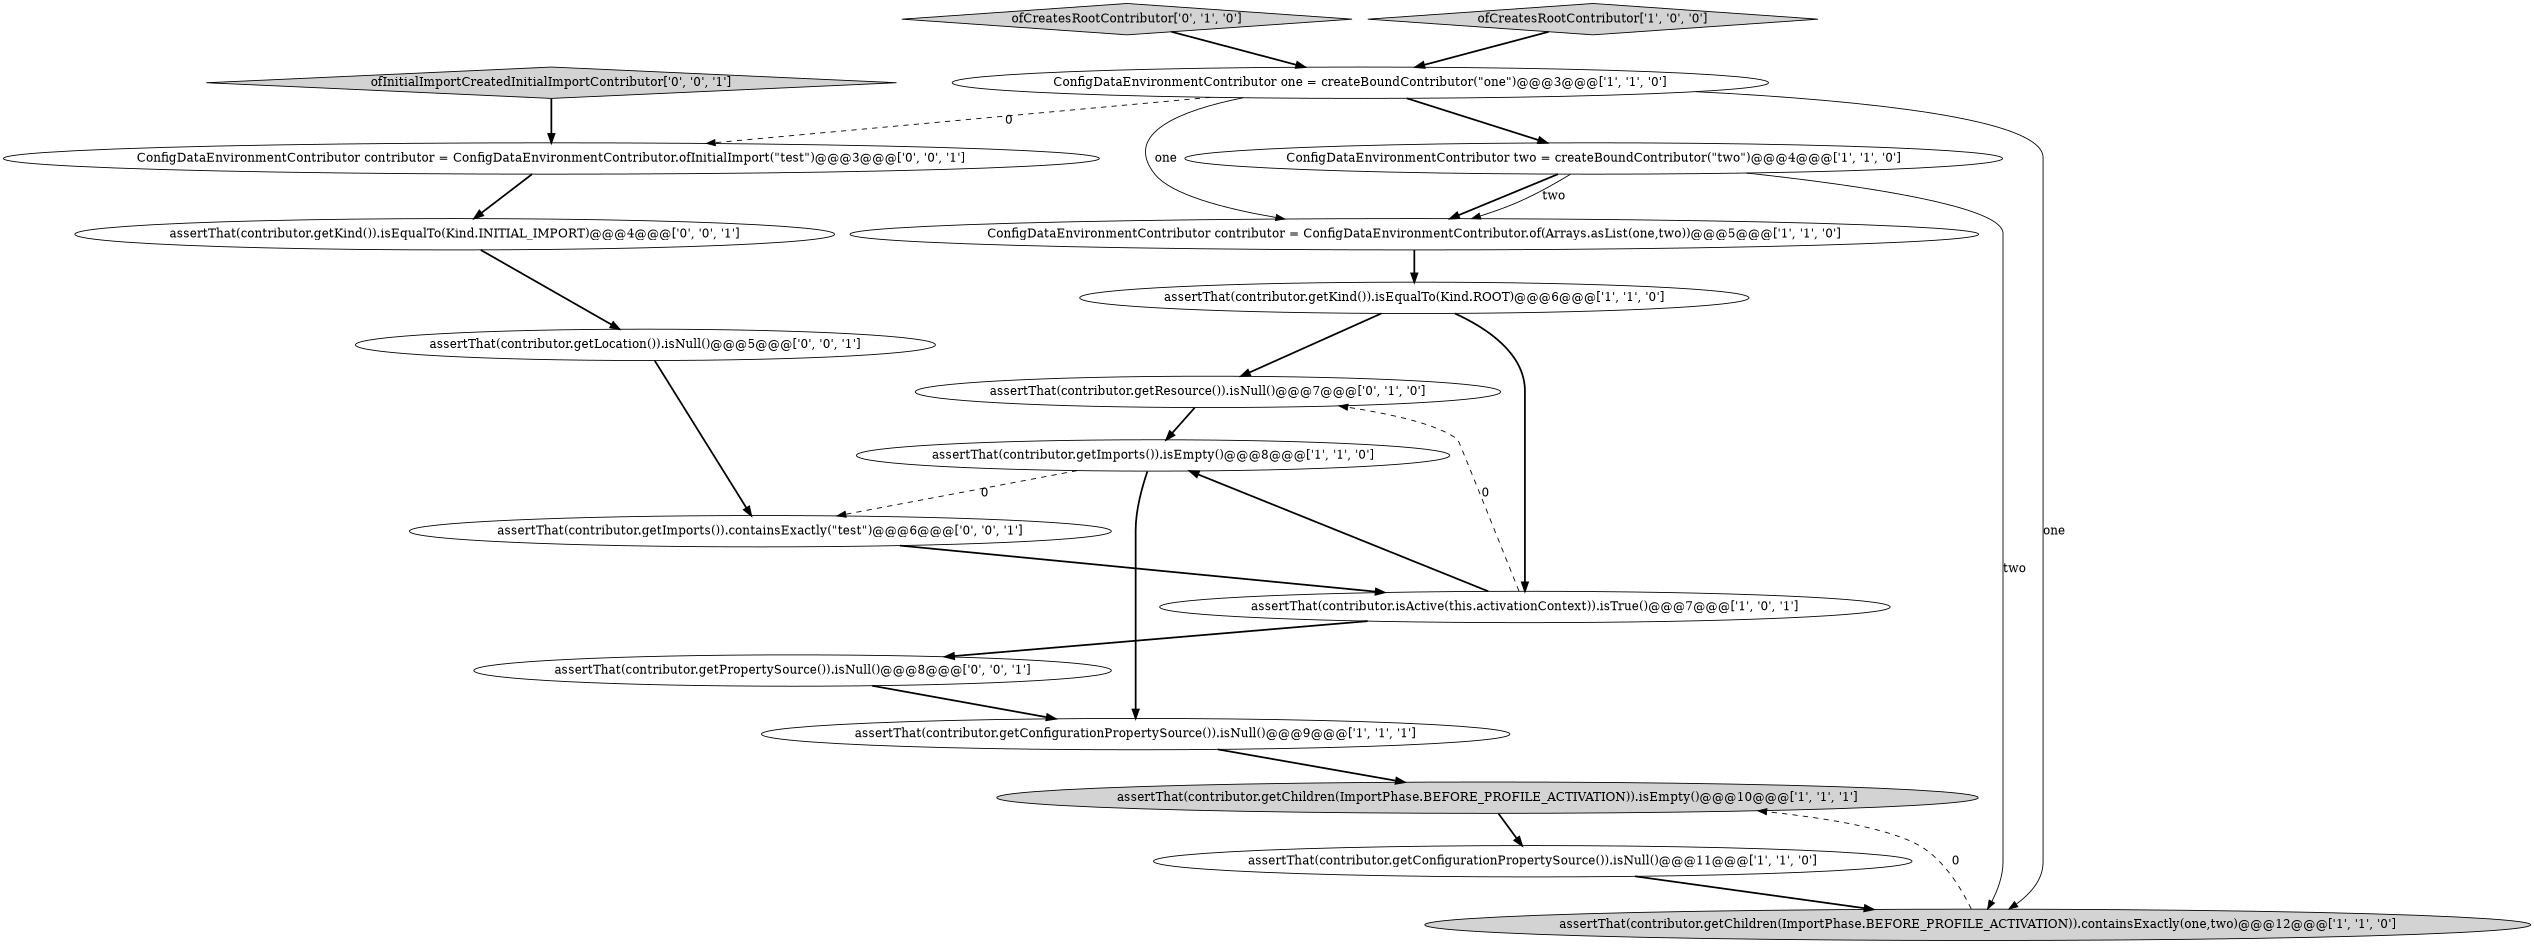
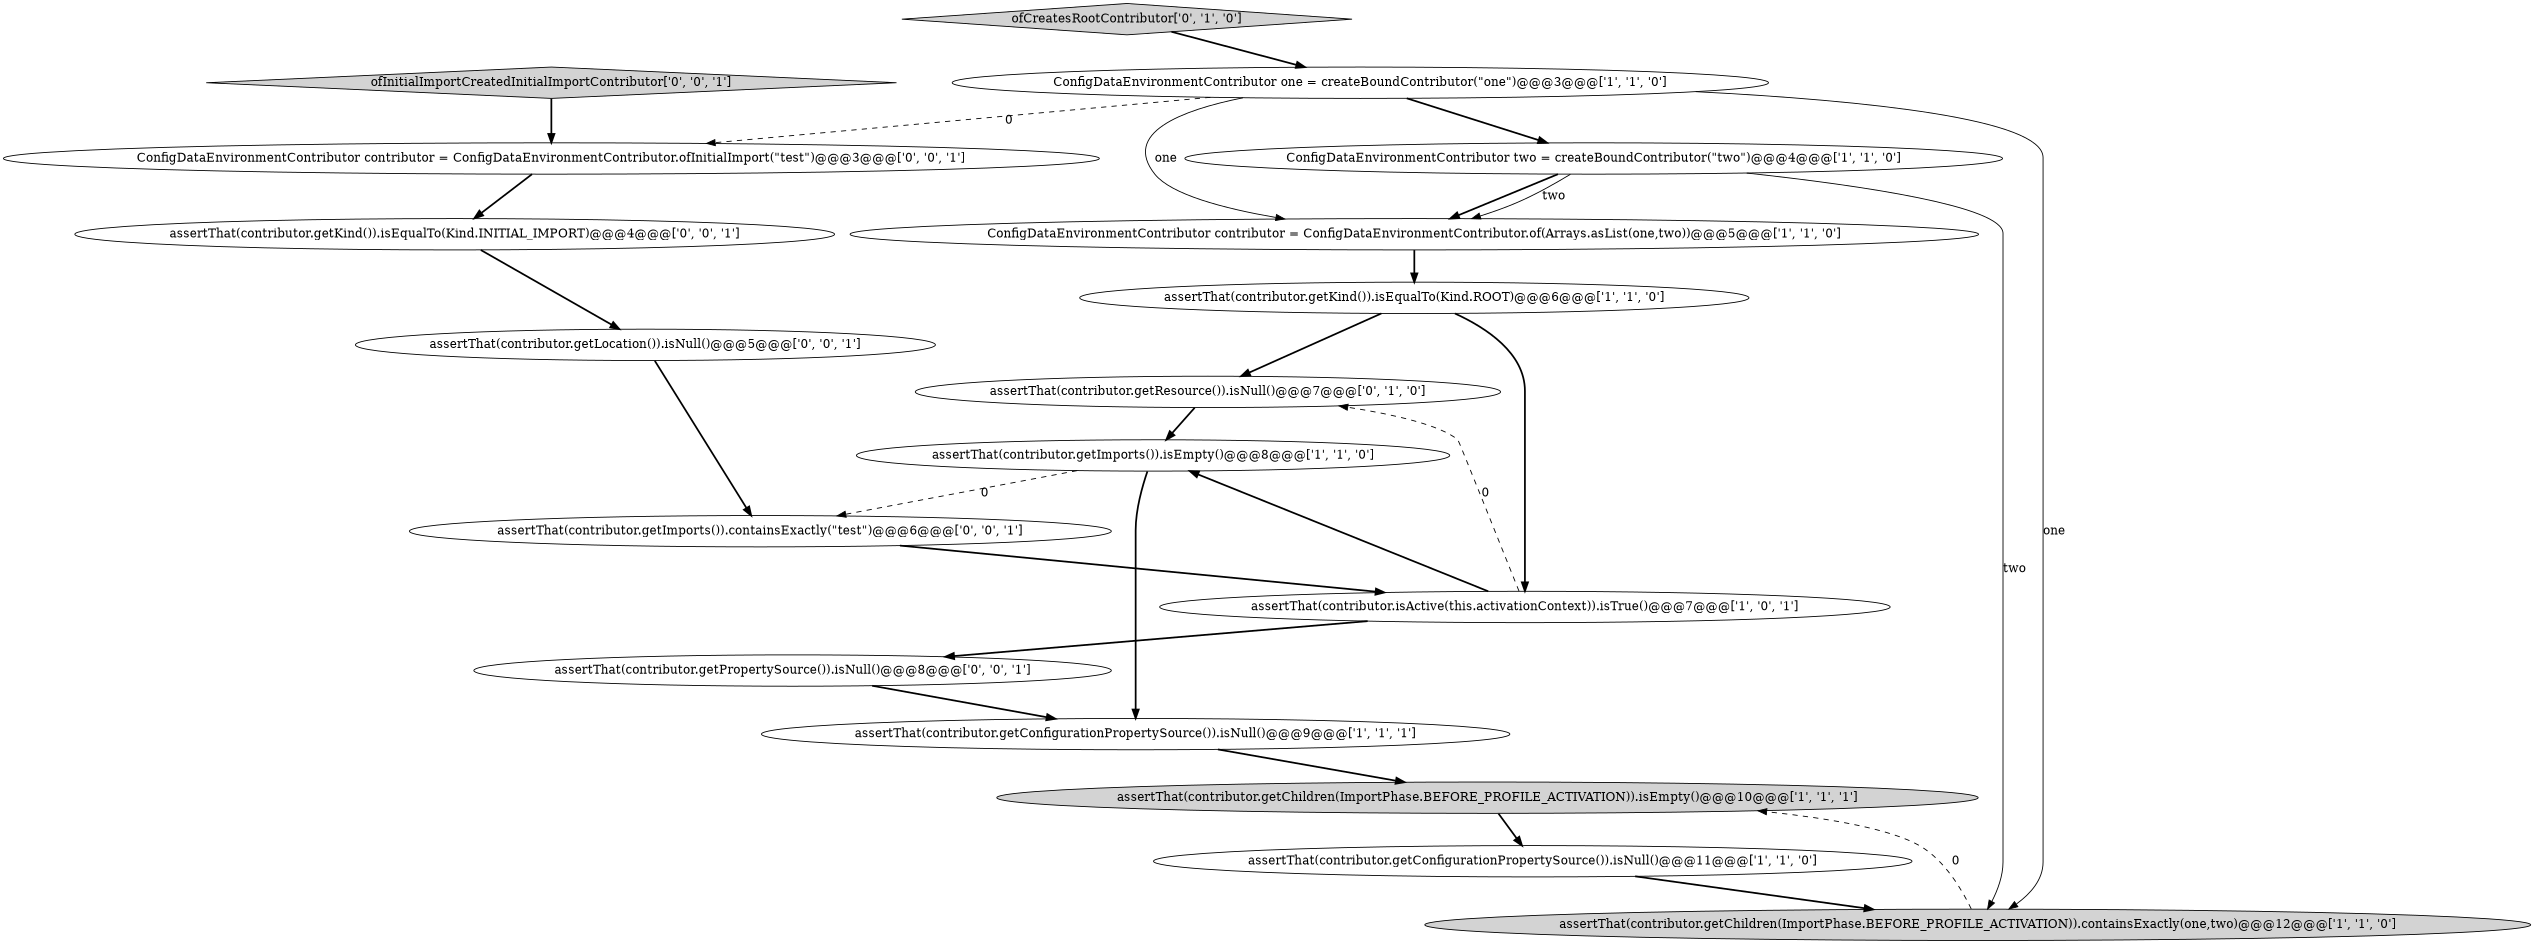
(1593, 19) -> none
